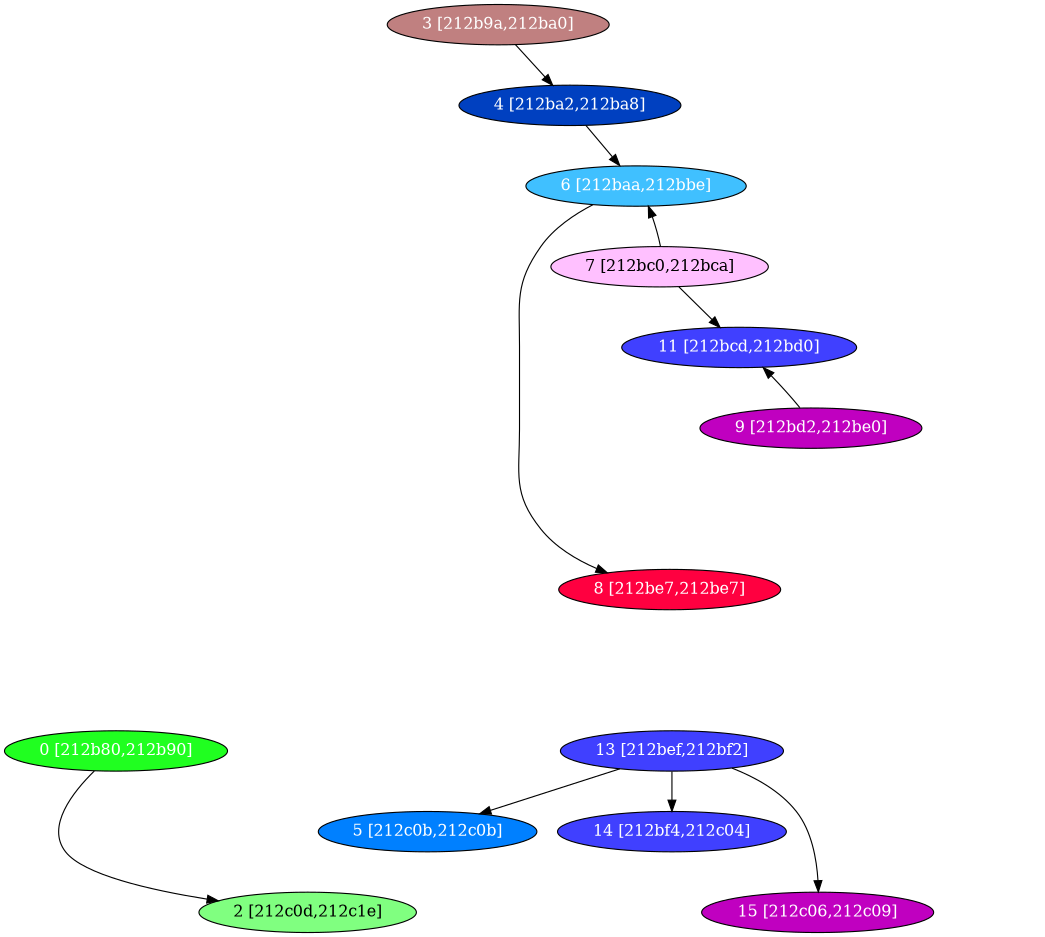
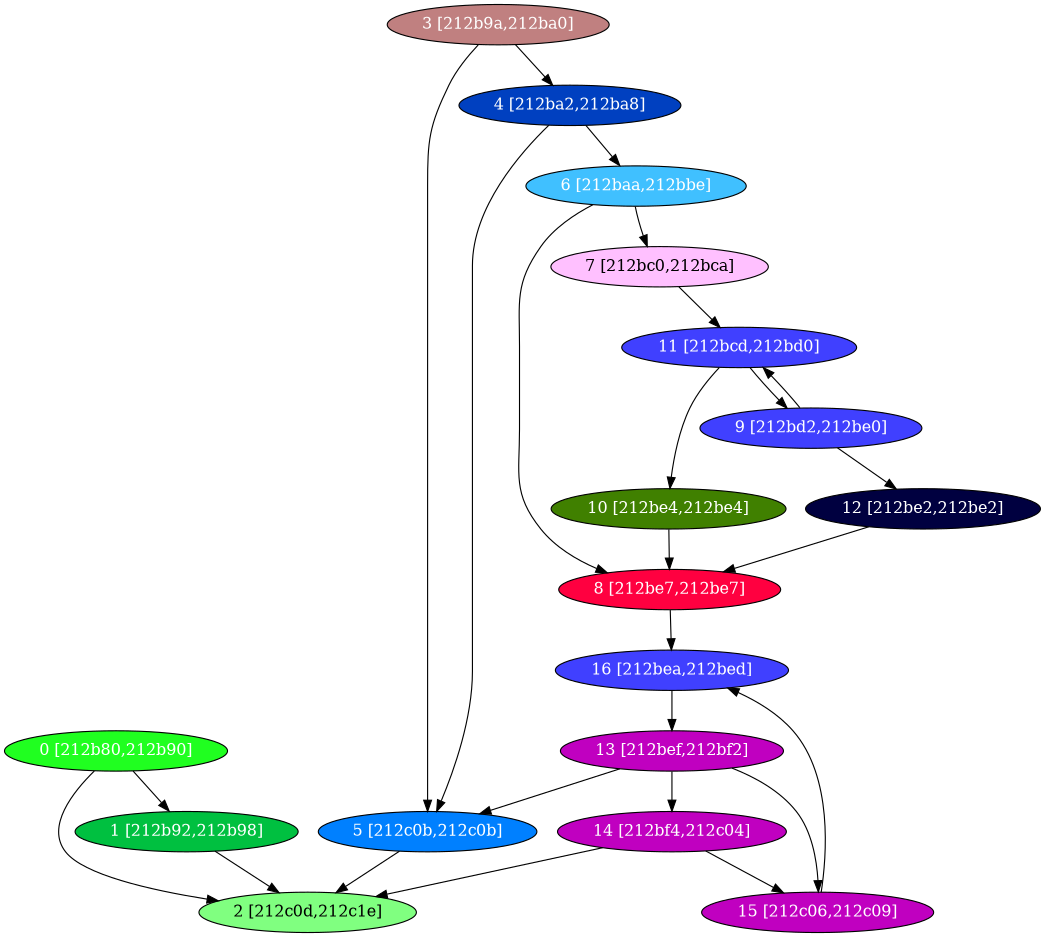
(657, 231) -> (639, 221)
none -> (764, 384)
none -> (428, 416)
(811, 428) -> (811, 428)
none -> (472, 454)
none -> (669, 509)
none -> (923, 509)
none -> (672, 670)
(672, 751) -> (672, 751)
none -> (187, 832)
(672, 832) -> (672, 832)
none -> (373, 869)
none -> (740, 869)
none -> (495, 871)
